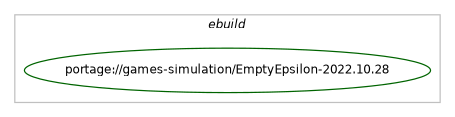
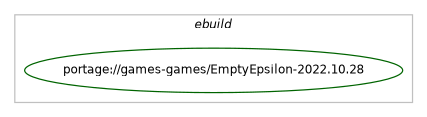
(227, 70) -> (214, 70)
